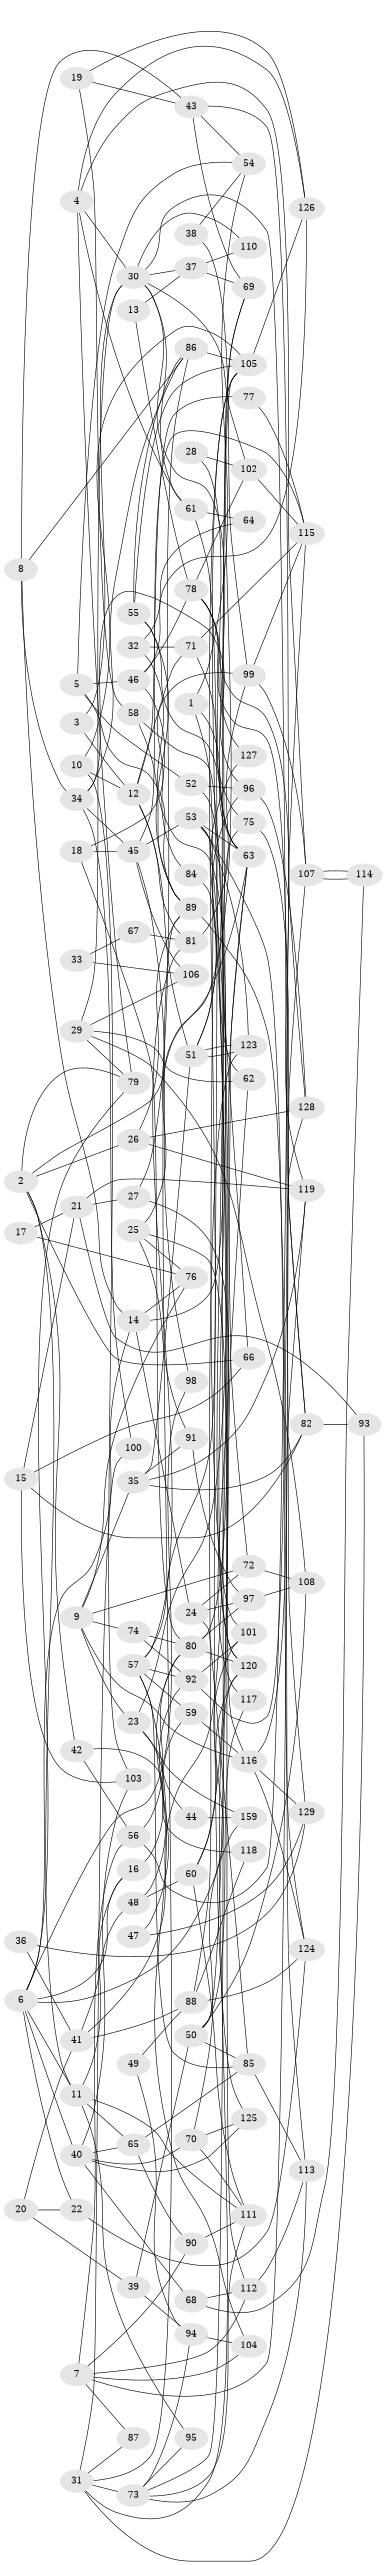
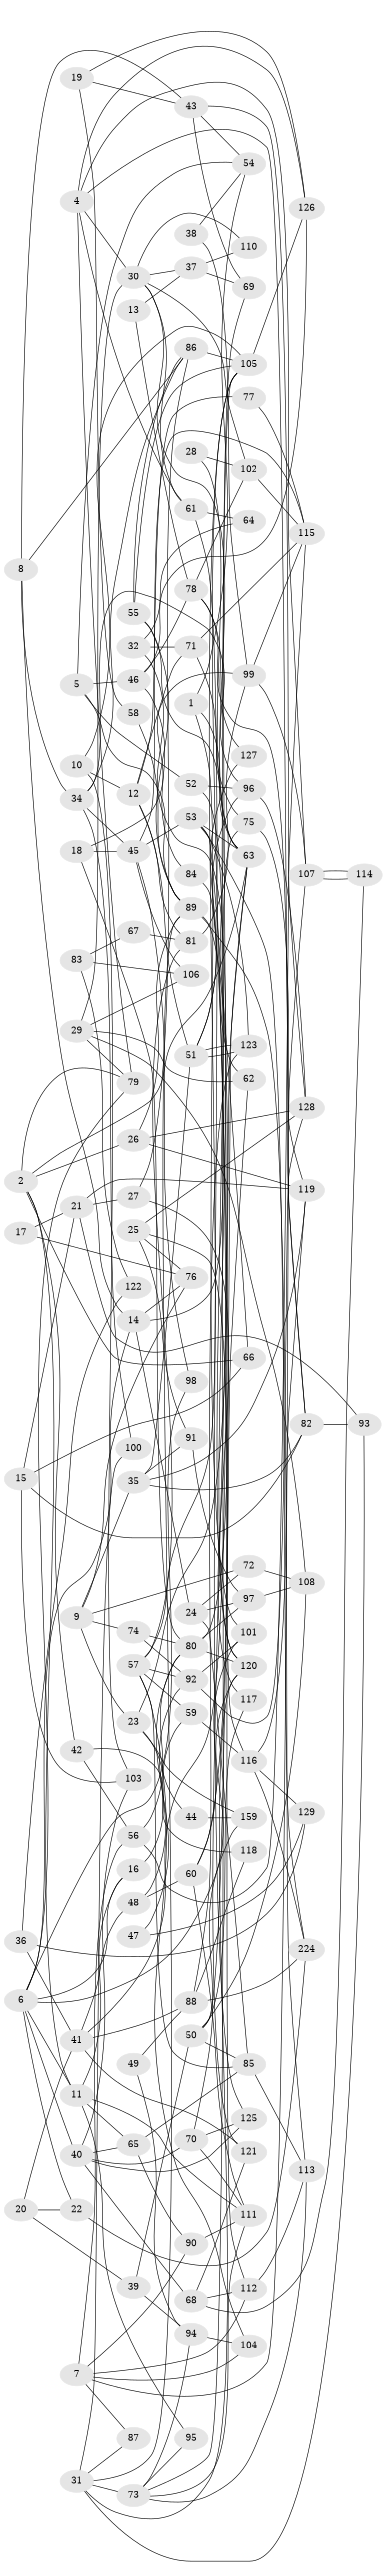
(283, 708) -> none
(77, 723) -> none
(279, 755) -> (283, 564)
(231, 793) -> (239, 1156)
(77, 961) -> (77, 961)
(227, 1121) -> none
none -> (134, 1288)
(140, 1698) -> none
(307, 1950) -> (307, 1950)
none -> (249, 2152)
